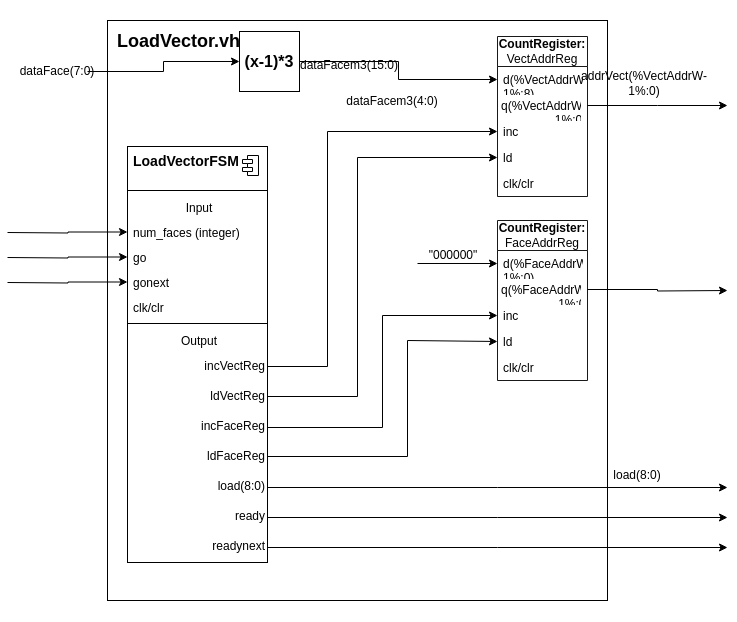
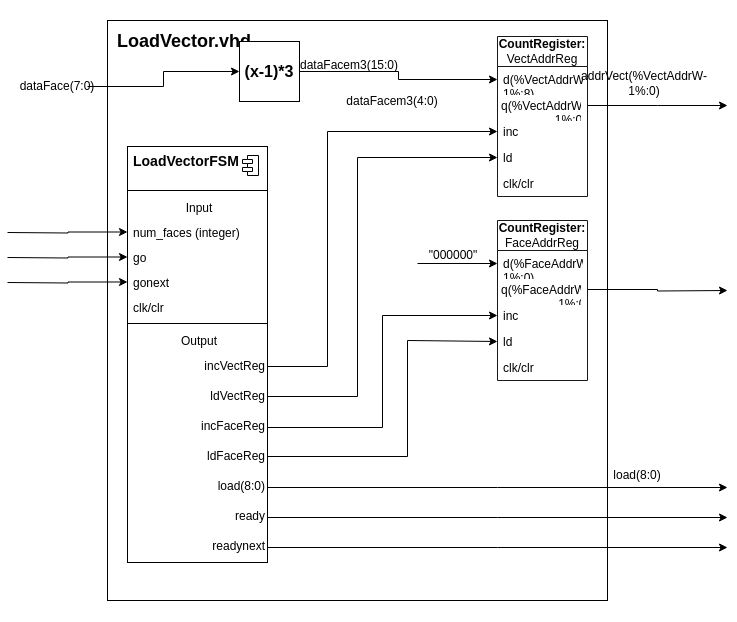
(270, 62) -> (270, 72)
(58, 72) -> (58, 87)
